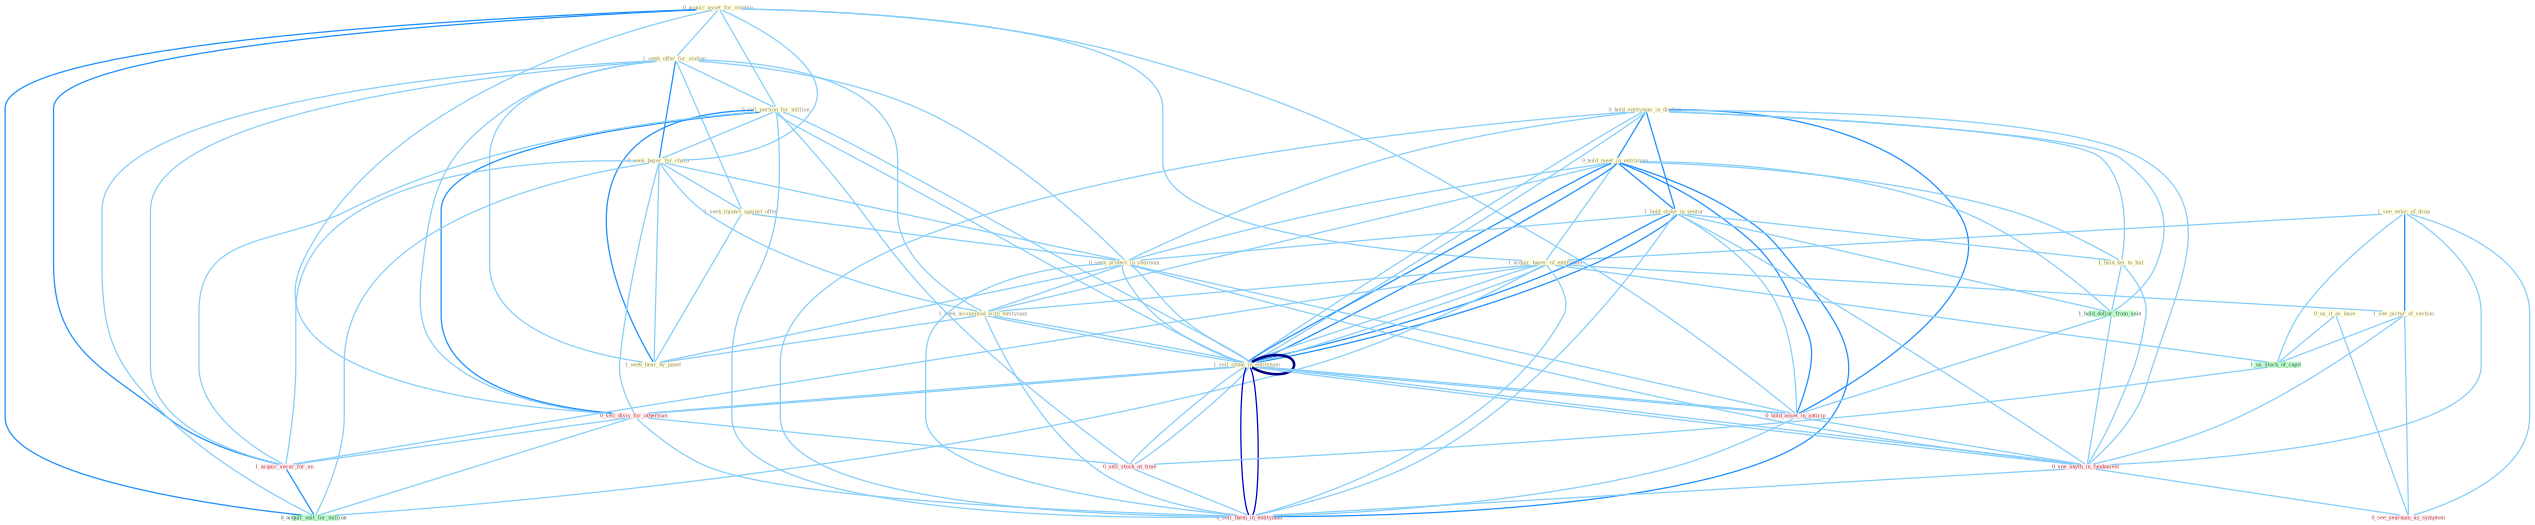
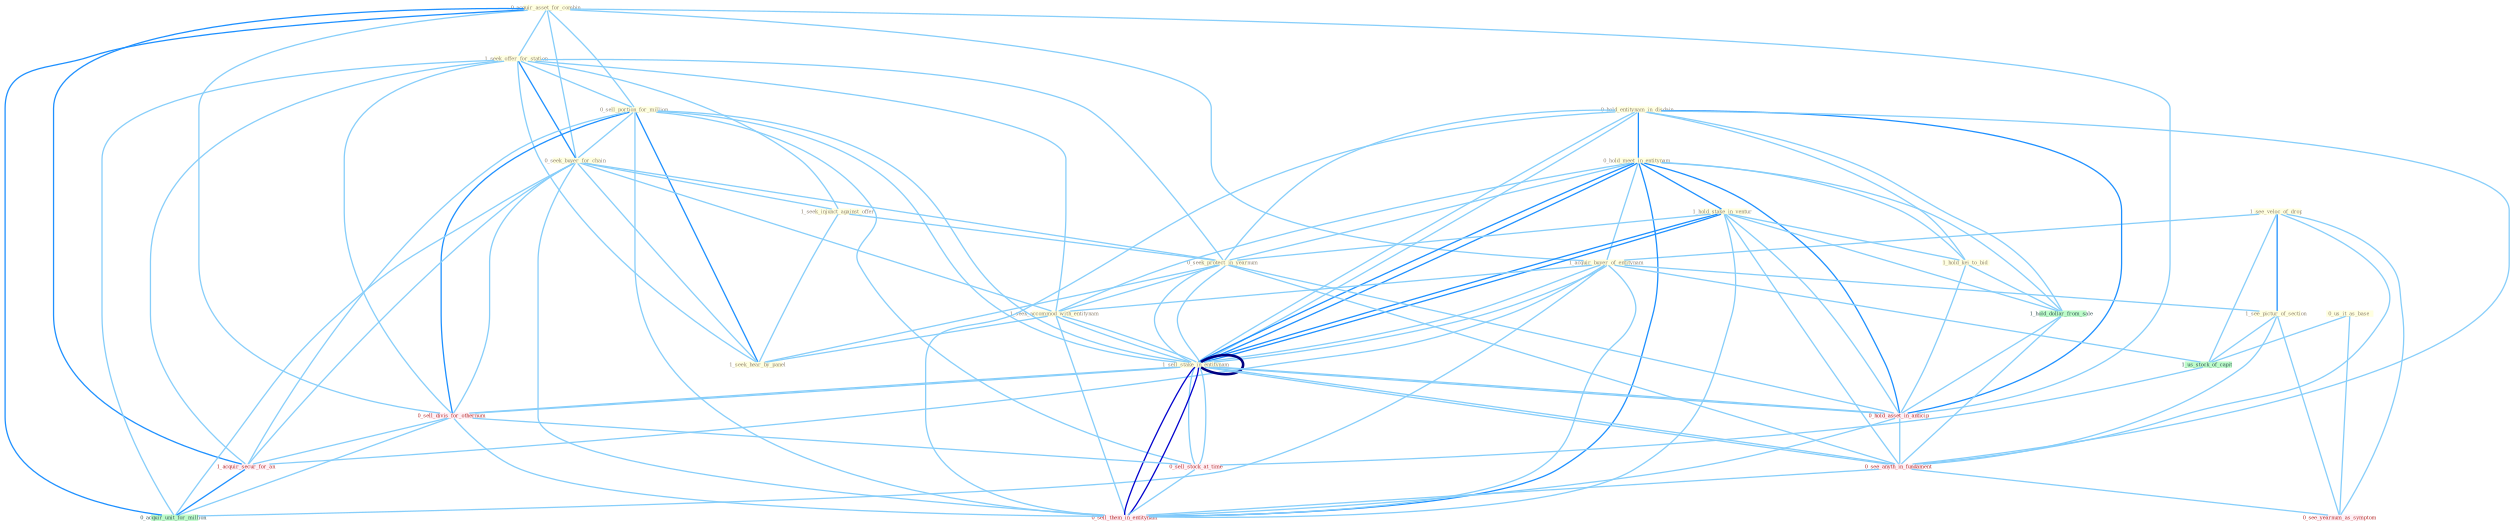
(1659, 153) -> none
(2134, 366) -> (1937, 341)
(932, 431) -> (685, 471)
